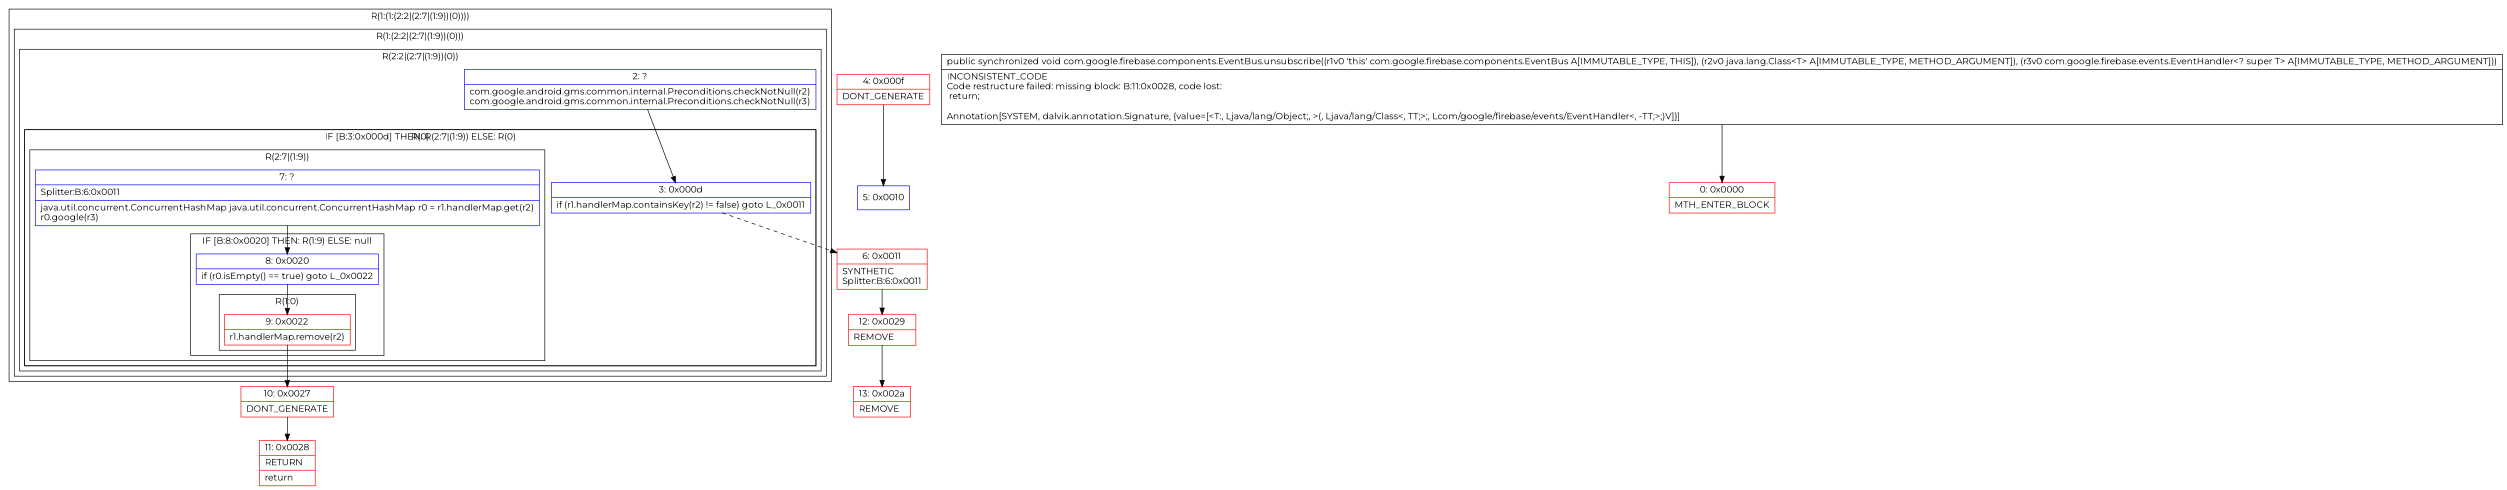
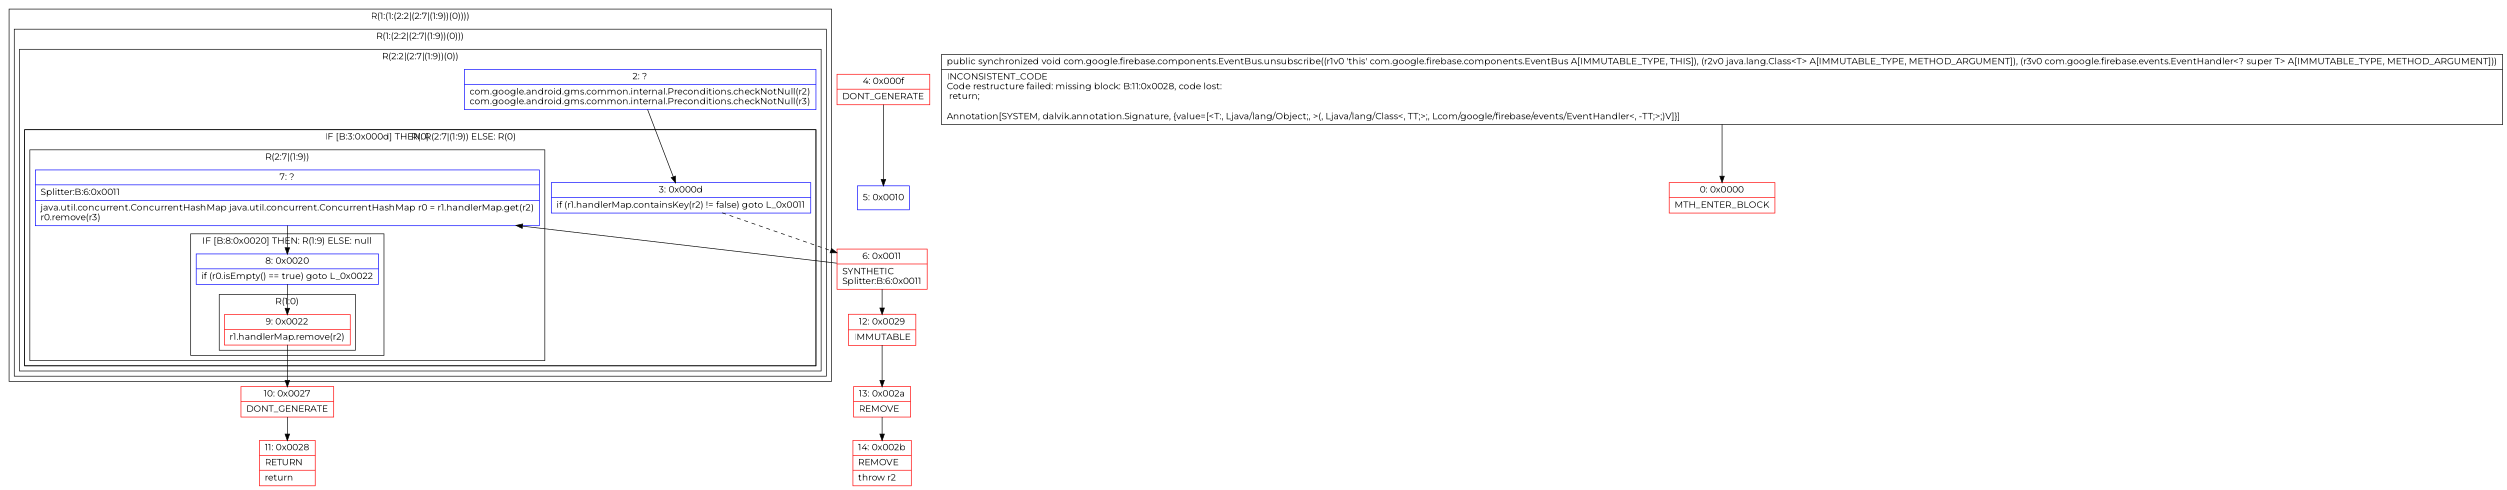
(70, 218) -> (71, 218)
none -> (680, 245)
(874, 337) -> (882, 337)
none -> (882, 463)
